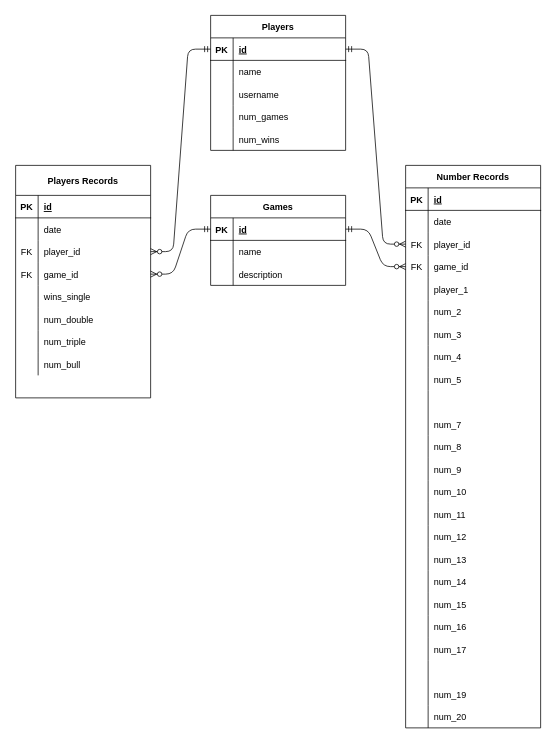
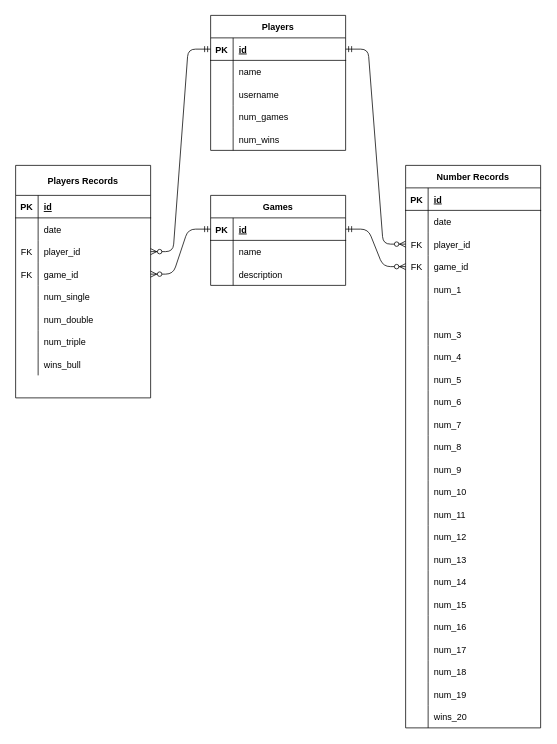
(452, 290) -> (446, 290)
(68, 297) -> (66, 297)
(484, 312) -> none
(61, 365) -> (63, 365)
none -> (484, 402)
none -> (484, 672)
(449, 717) -> (450, 717)
